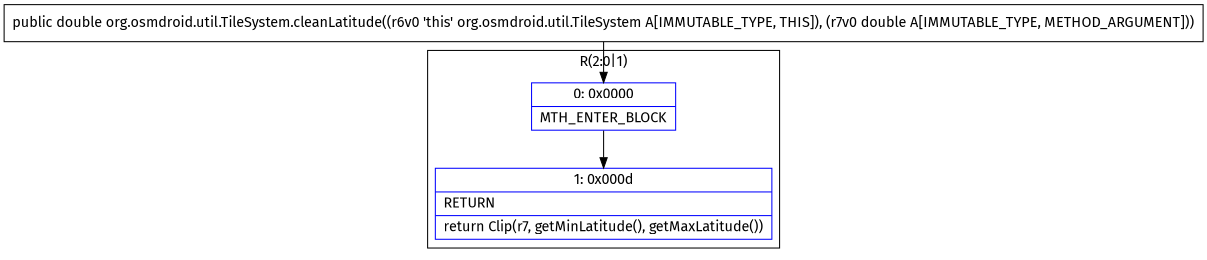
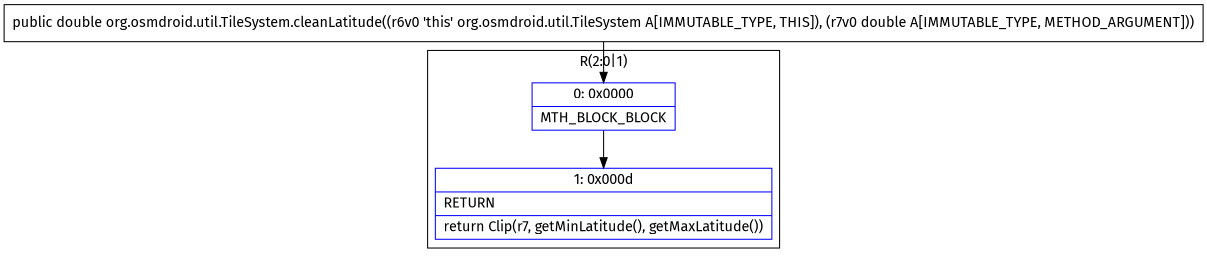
(604, 118) -> (604, 118)
